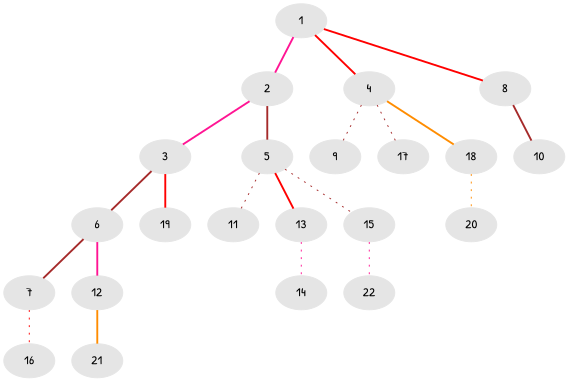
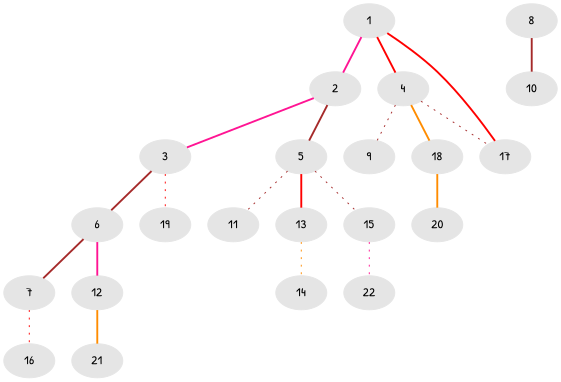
(403, 55) -> (447, 81)
(165, 191) -> (165, 191)
(471, 191) -> (437, 191)
(301, 259) -> (301, 259)
